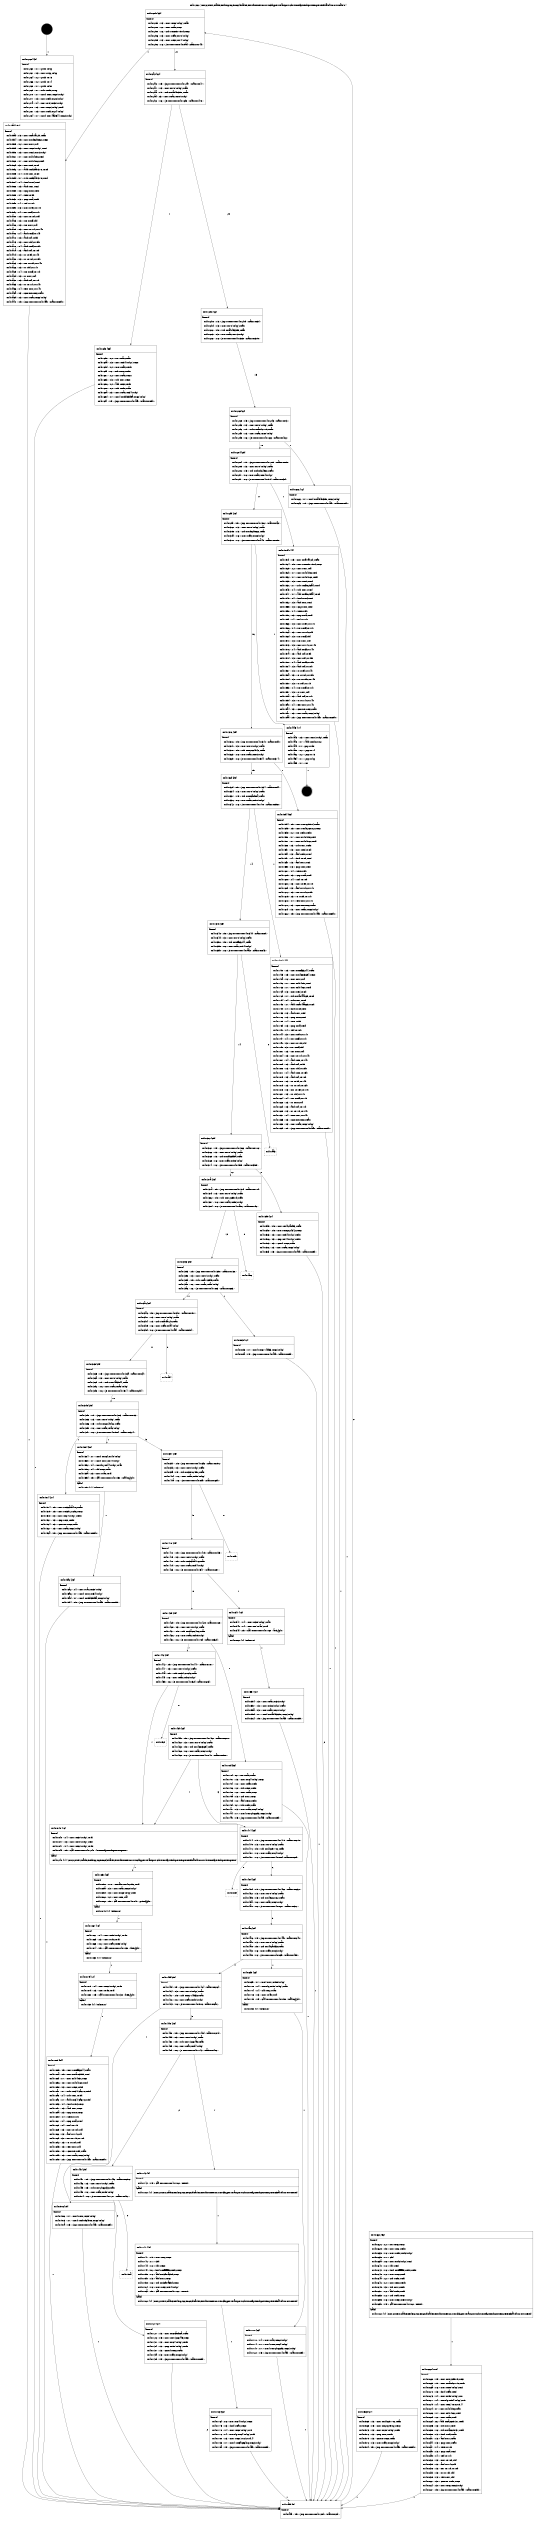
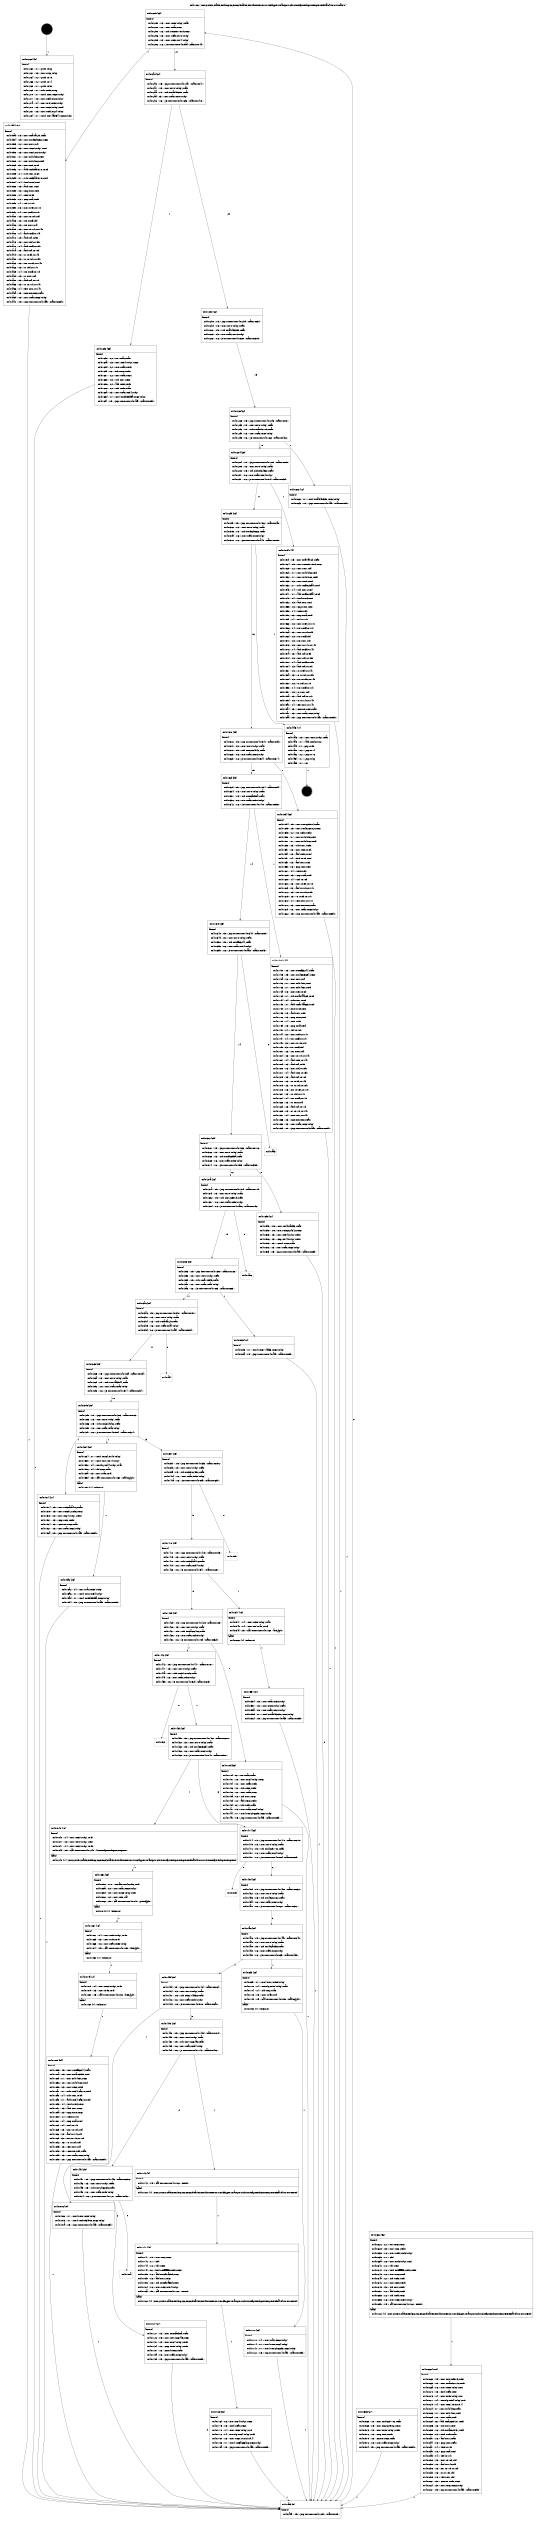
(146, 1752) -> (192, 1705)
